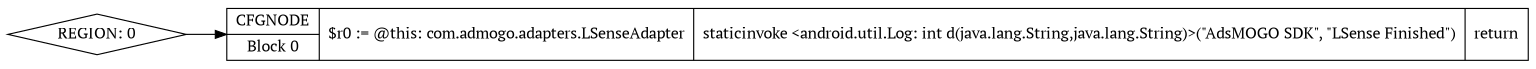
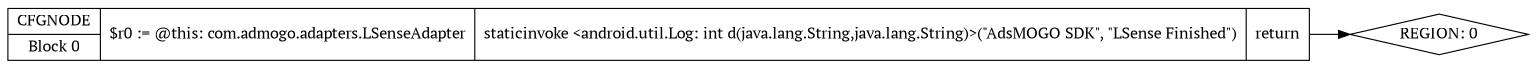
(201, 34) -> (1324, 34)
